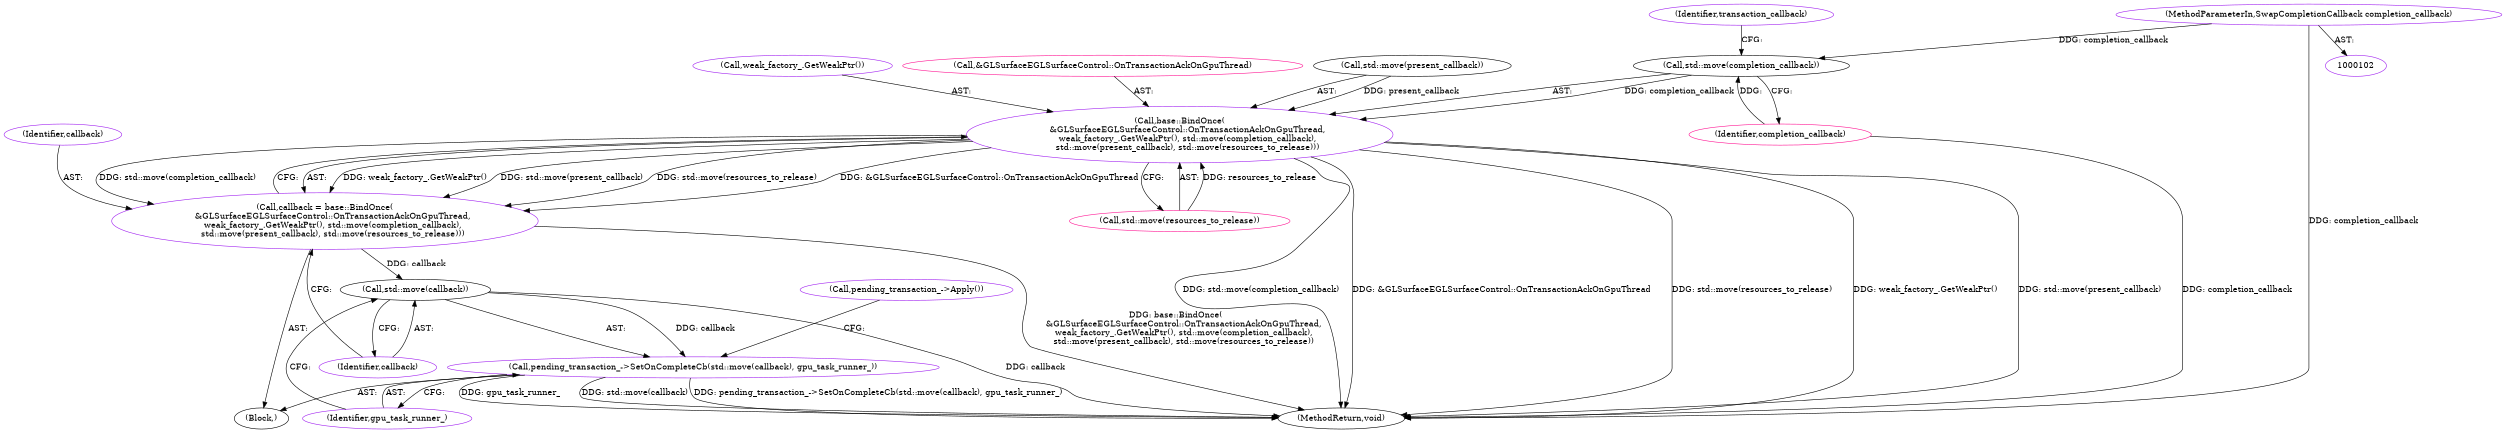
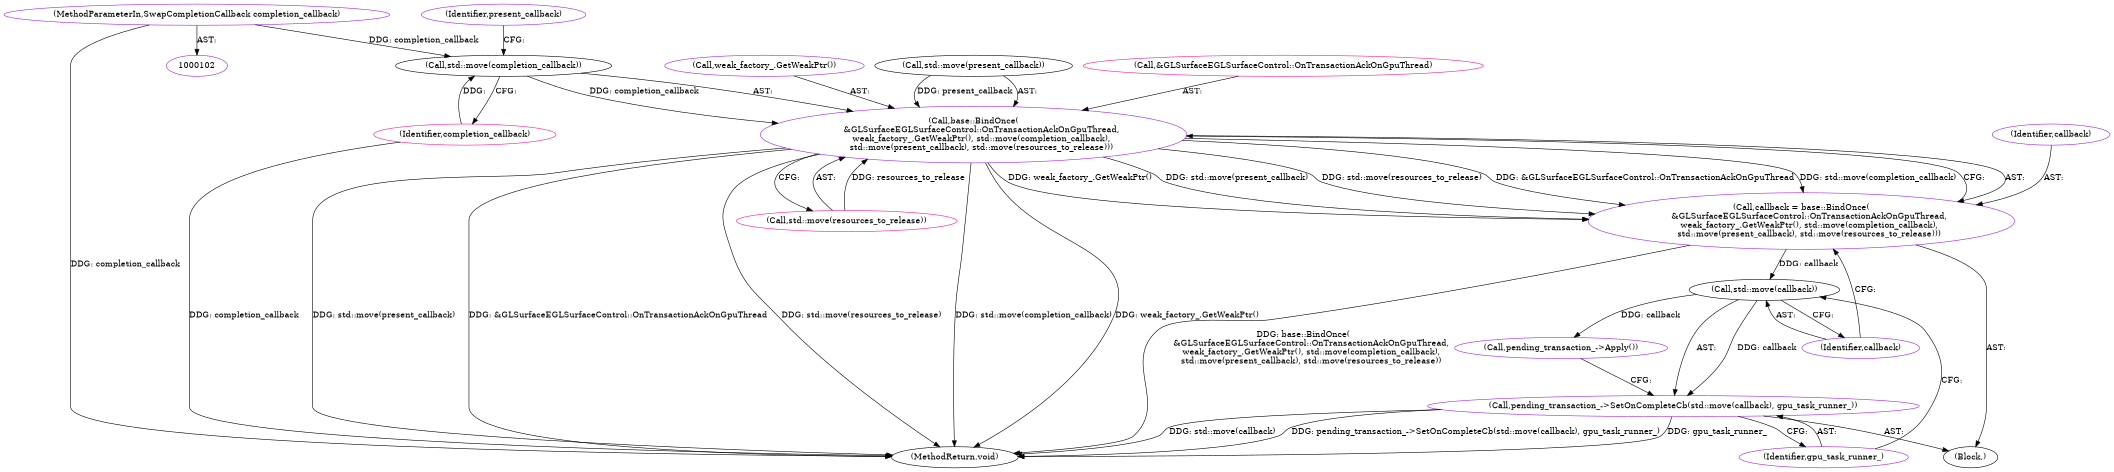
(1741, 15) -> (504, 15)
(885, 340) -> (1635, 306)
